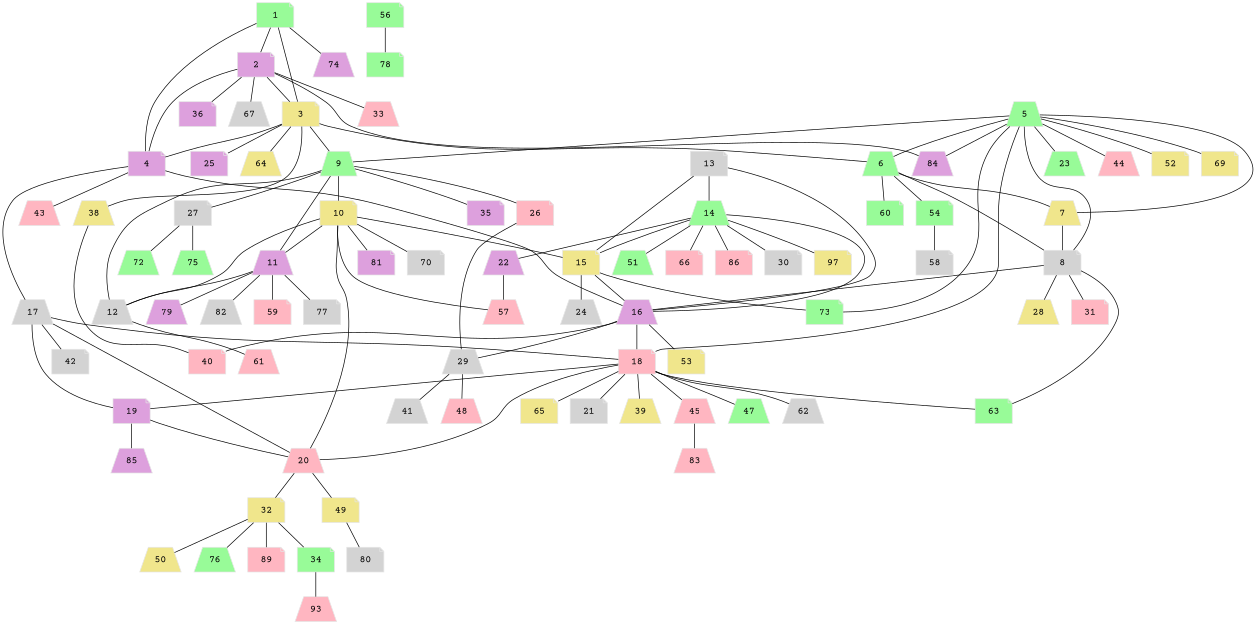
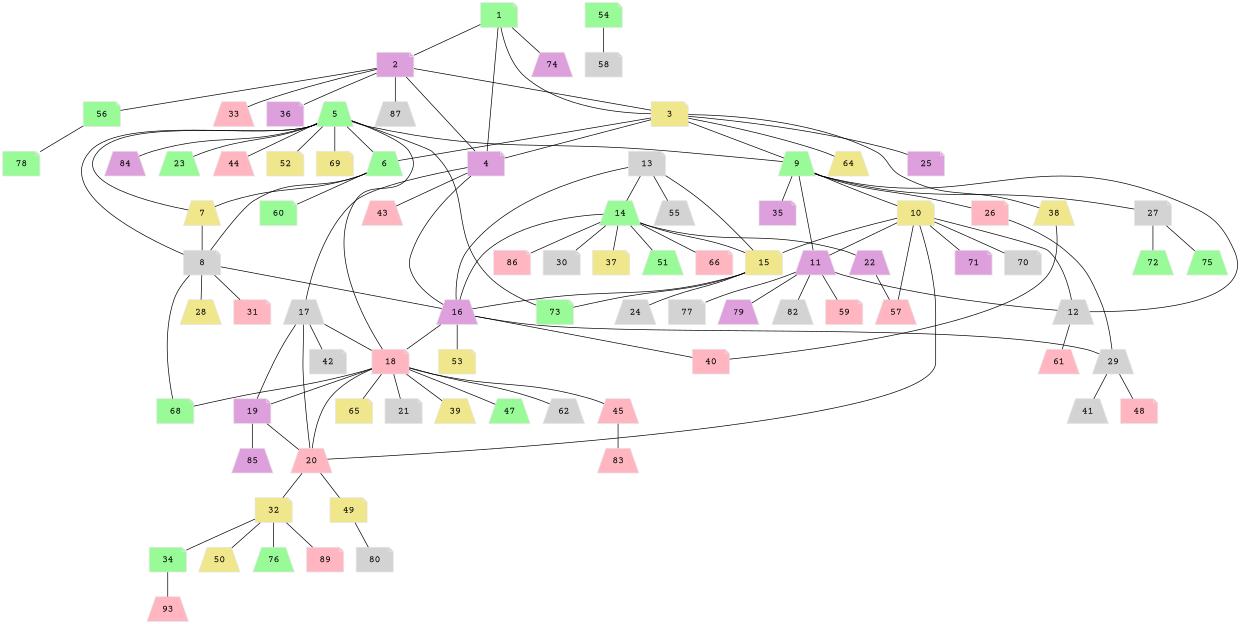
(249, 114) -> (395, 114)
(687, 145) -> (249, 89)
(908, 188) -> none
none -> (674, 213)
(376, 263) -> (974, 263)
(833, 263) -> (611, 263)
(462, 411) -> (1139, 411)
(994, 411) -> (175, 411)
